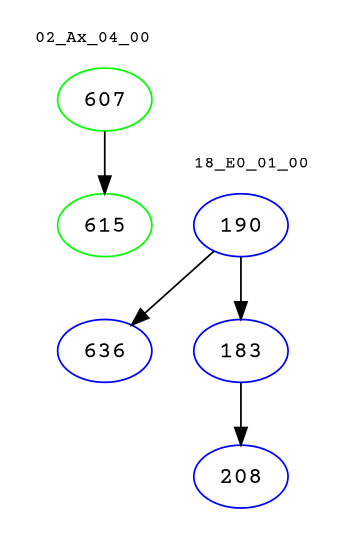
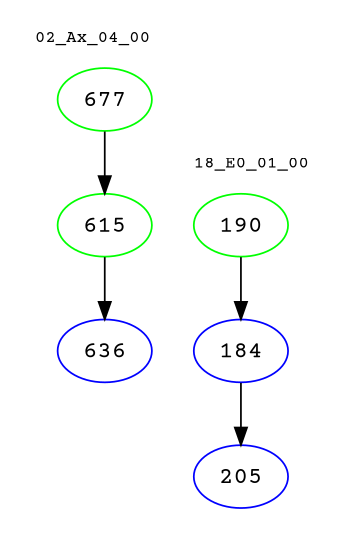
(105, 100) -> (105, 100)
(241, 225) -> (241, 225)
(192, 271) -> (105, 279)
(241, 351) -> (241, 351)
(241, 477) -> (241, 477)
